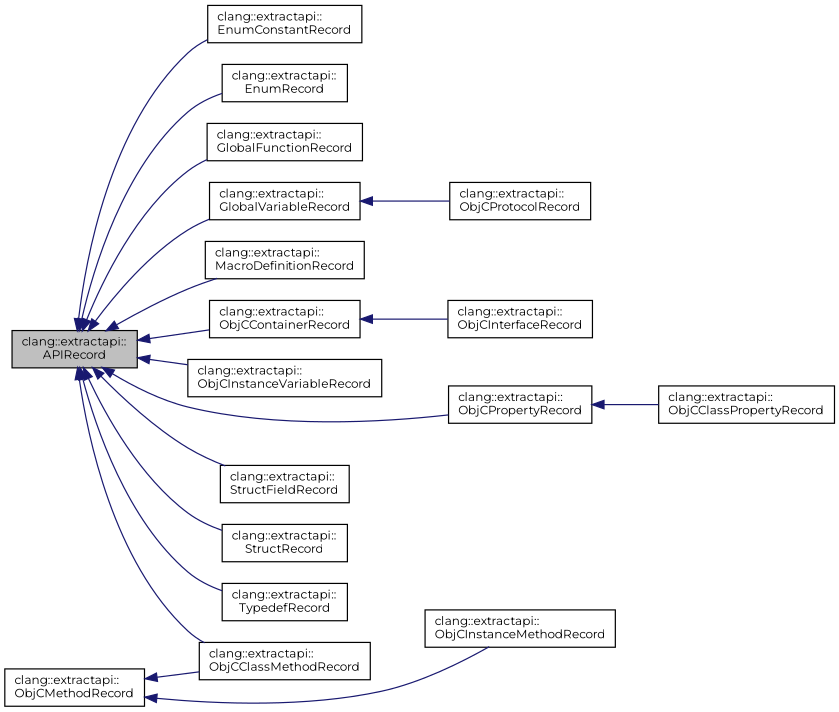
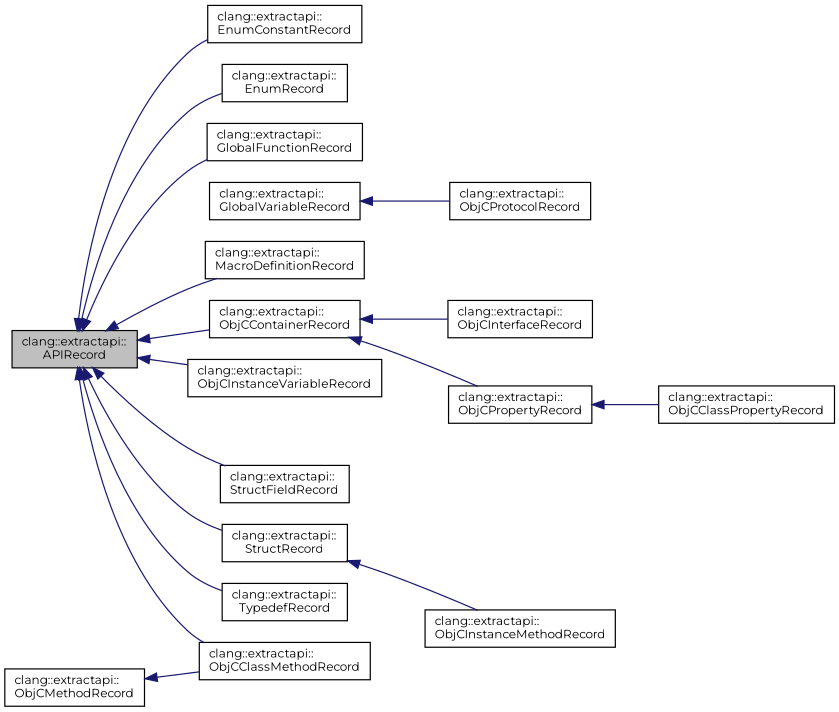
(146, 263) -> none
(276, 420) -> (420, 362)
(328, 700) -> (419, 586)
